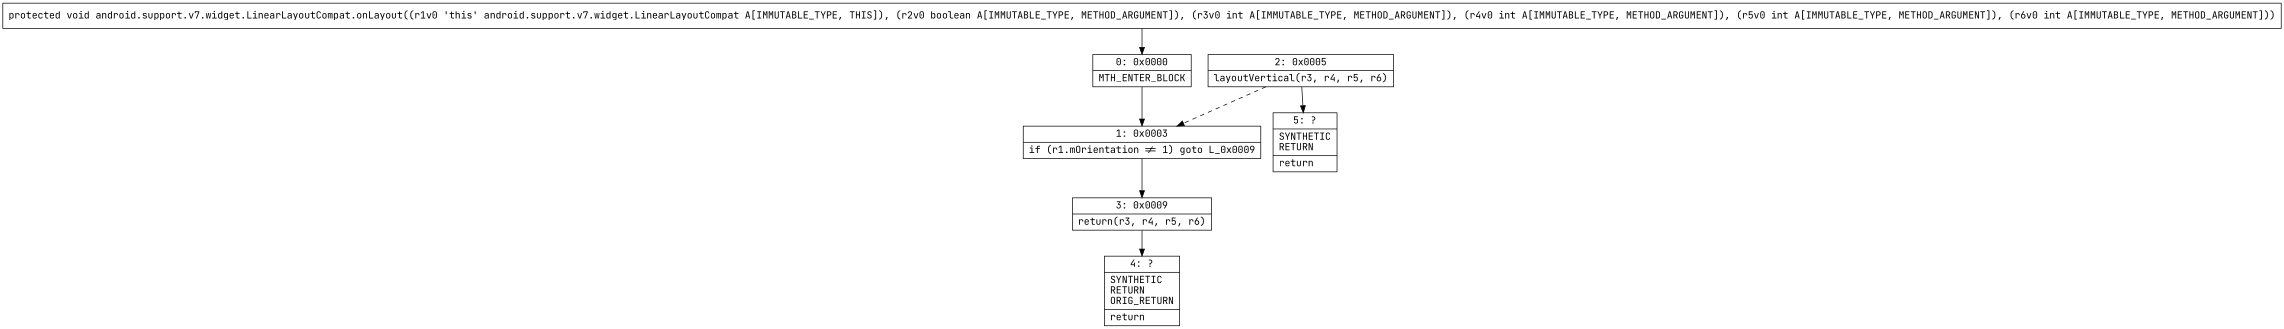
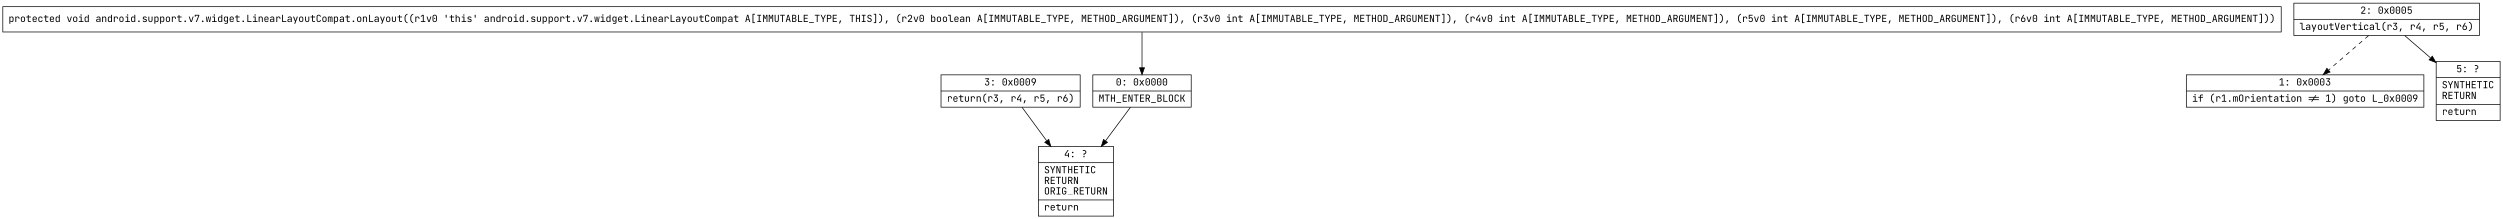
(1142, 103) -> (1118, 124)
(1142, 175) -> none
